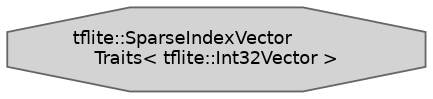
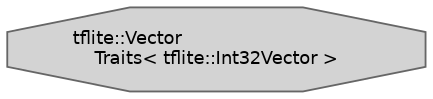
(216, 49) -> (216, 49)
